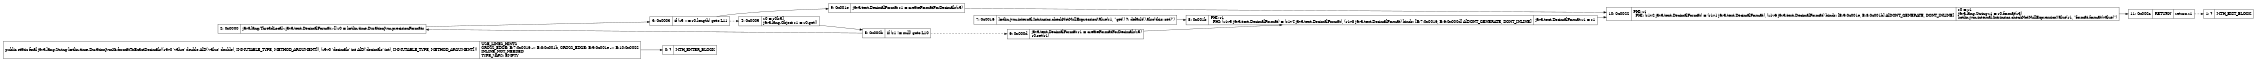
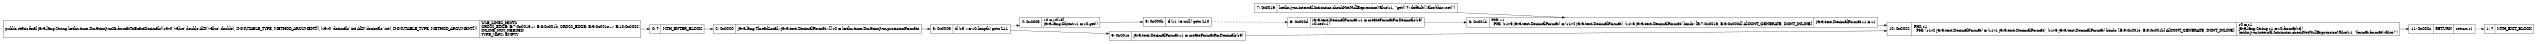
(646, 31) -> (707, 29)
